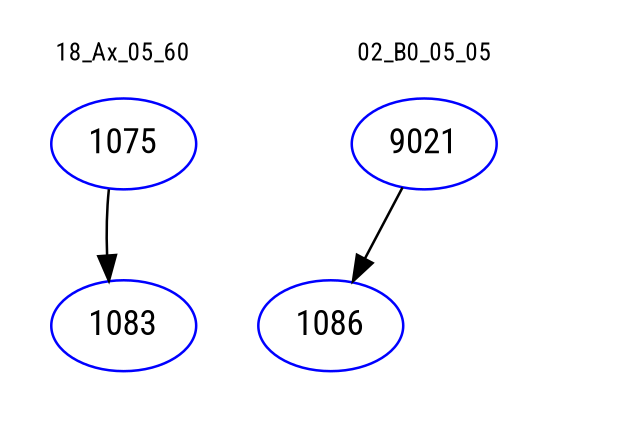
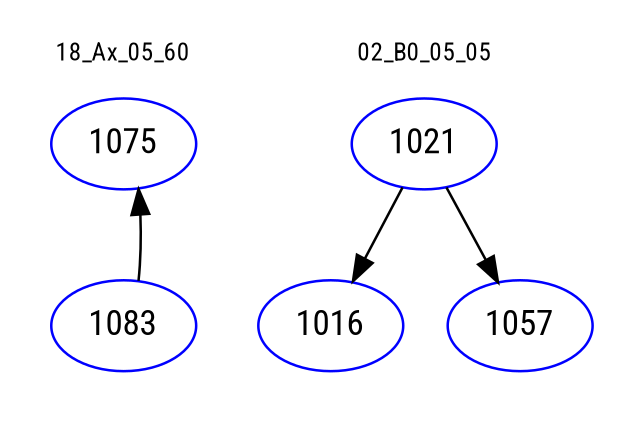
(424, 144) -> (424, 144)
(107, 222) -> (141, 248)
(331, 326) -> (331, 326)
none -> (520, 326)
